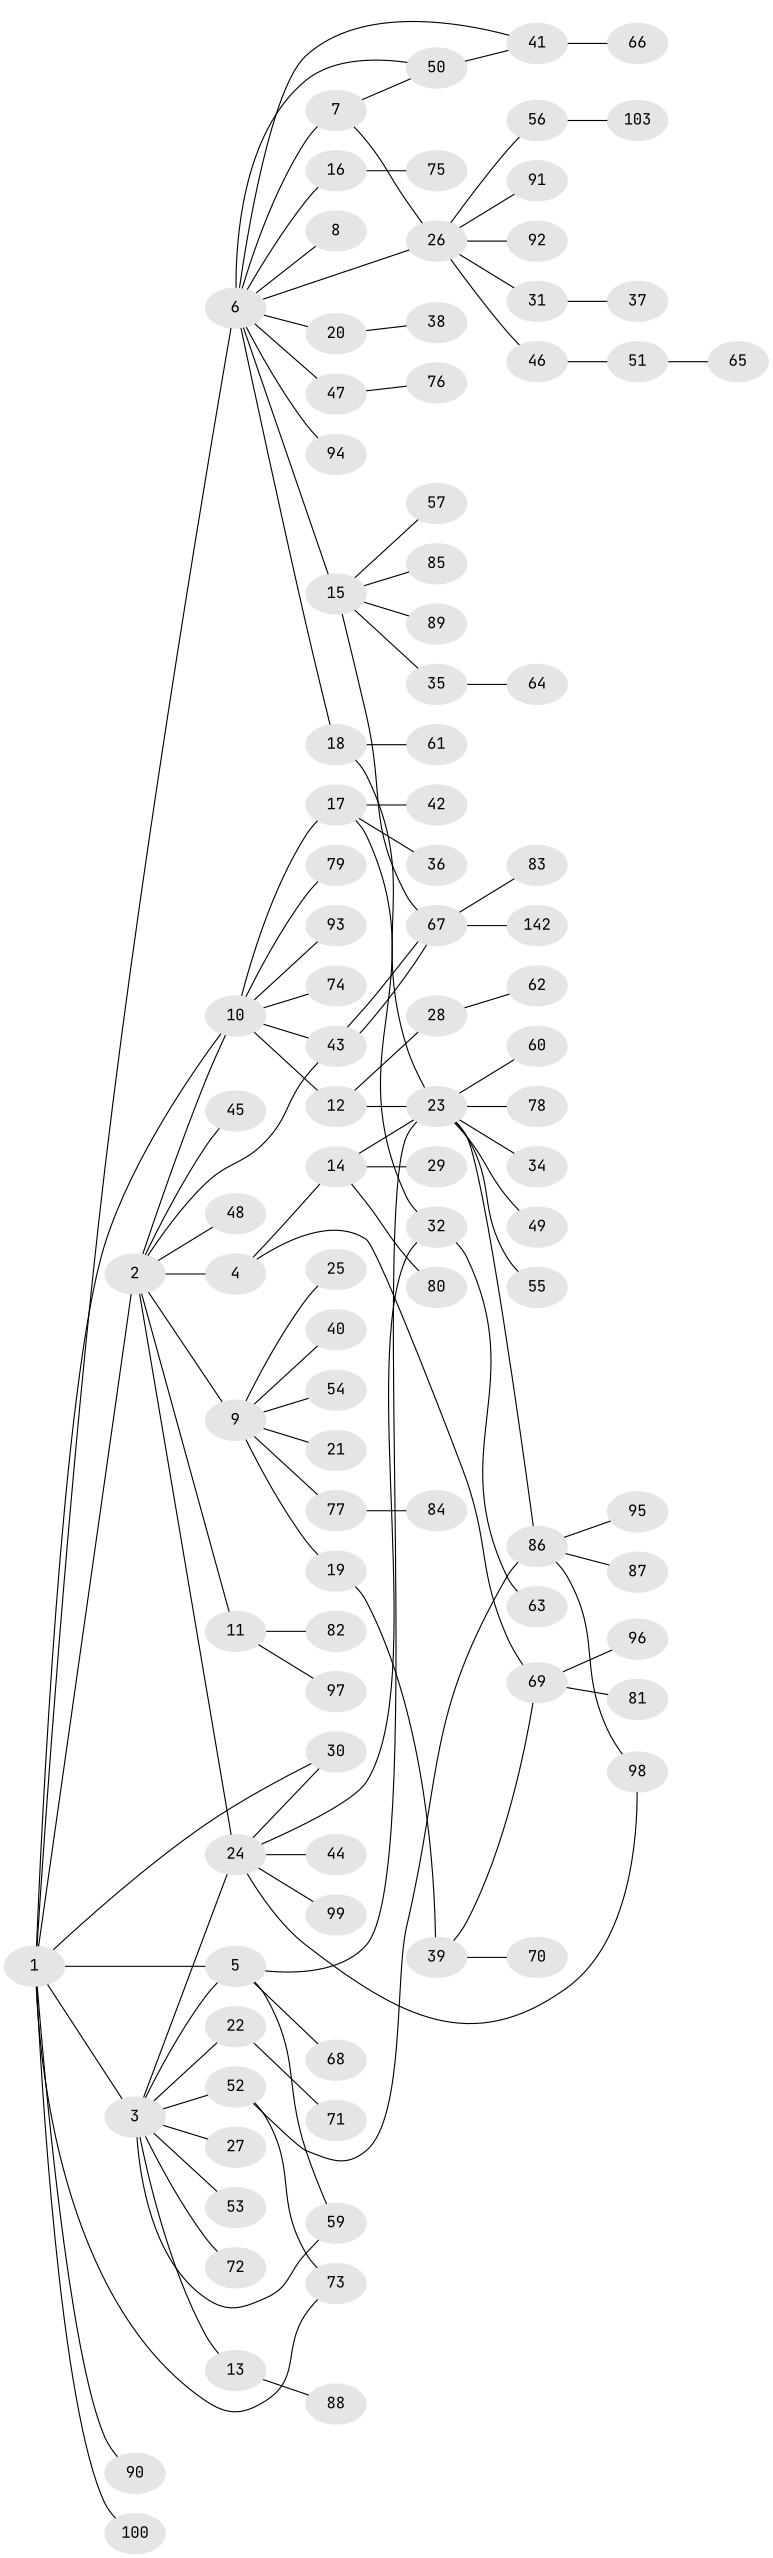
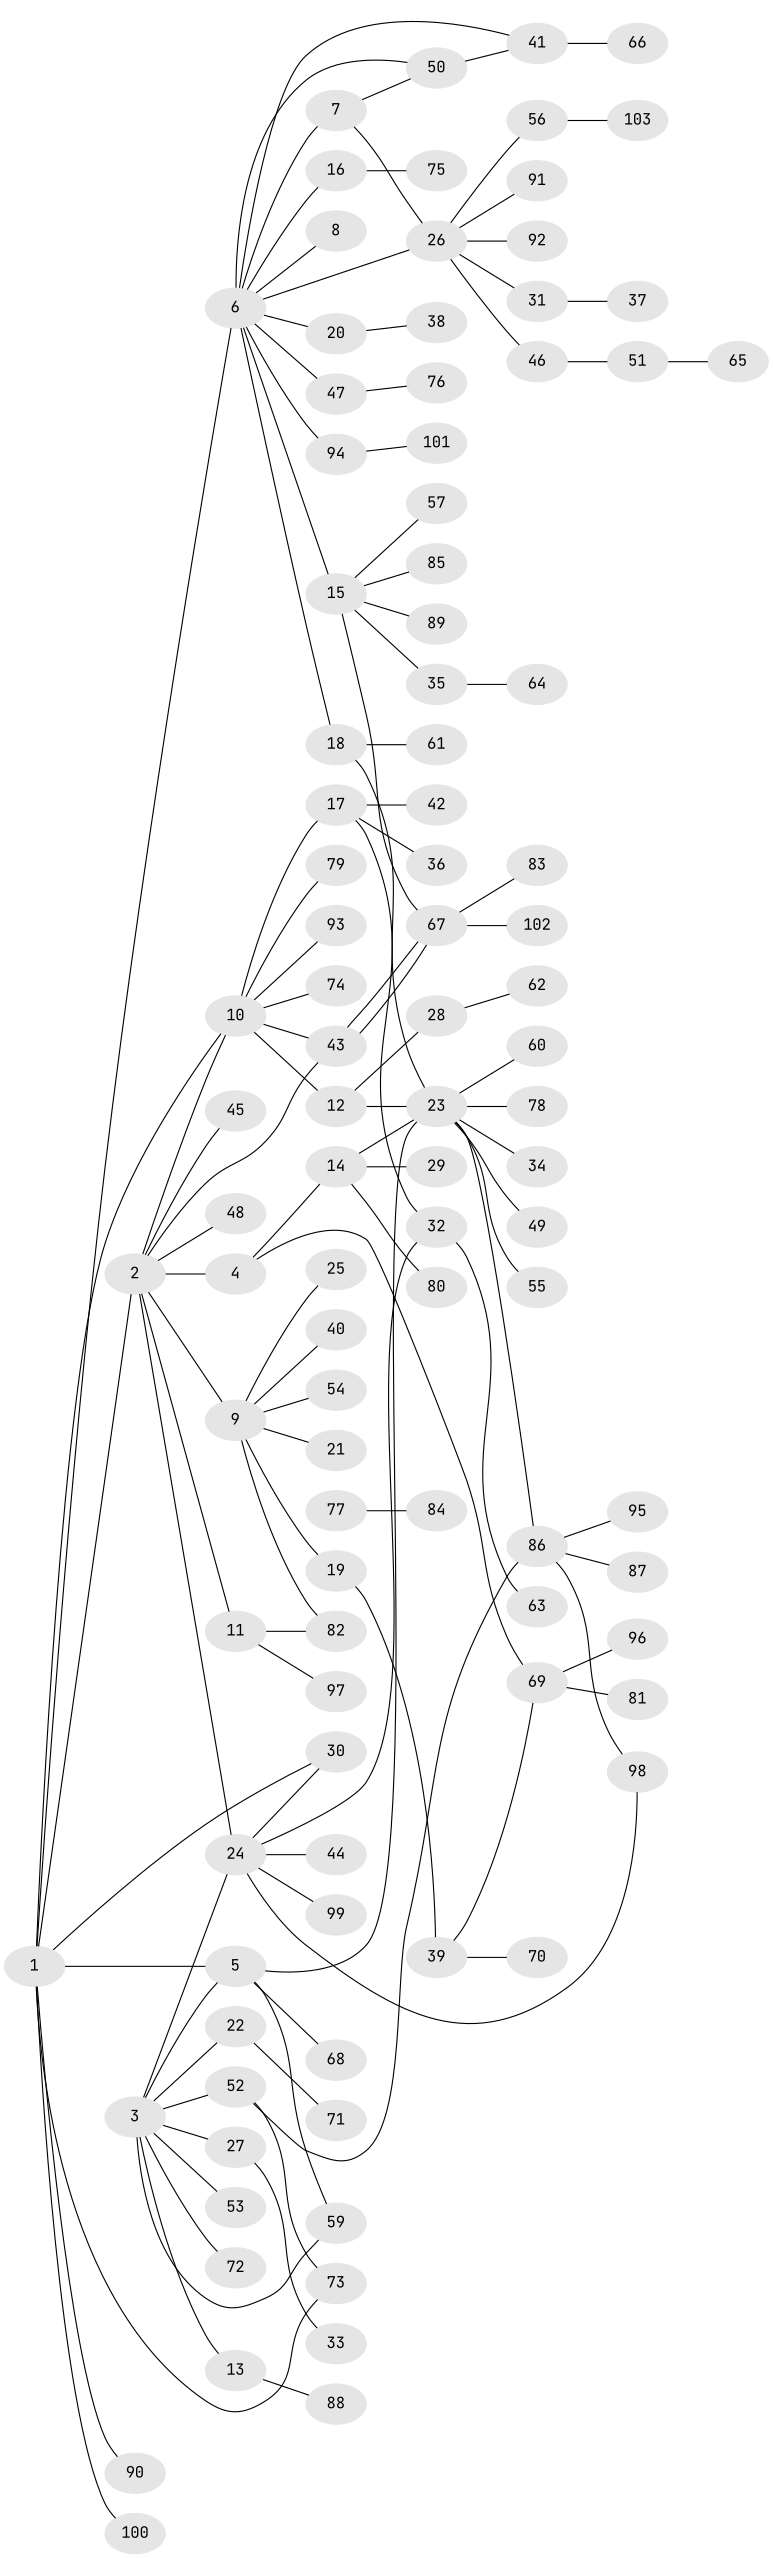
none -> (437, 443)
(537, 926) -> (537, 926)
(286, 1466) -> (271, 1532)
(85, 2042) -> none
none -> (336, 2344)
